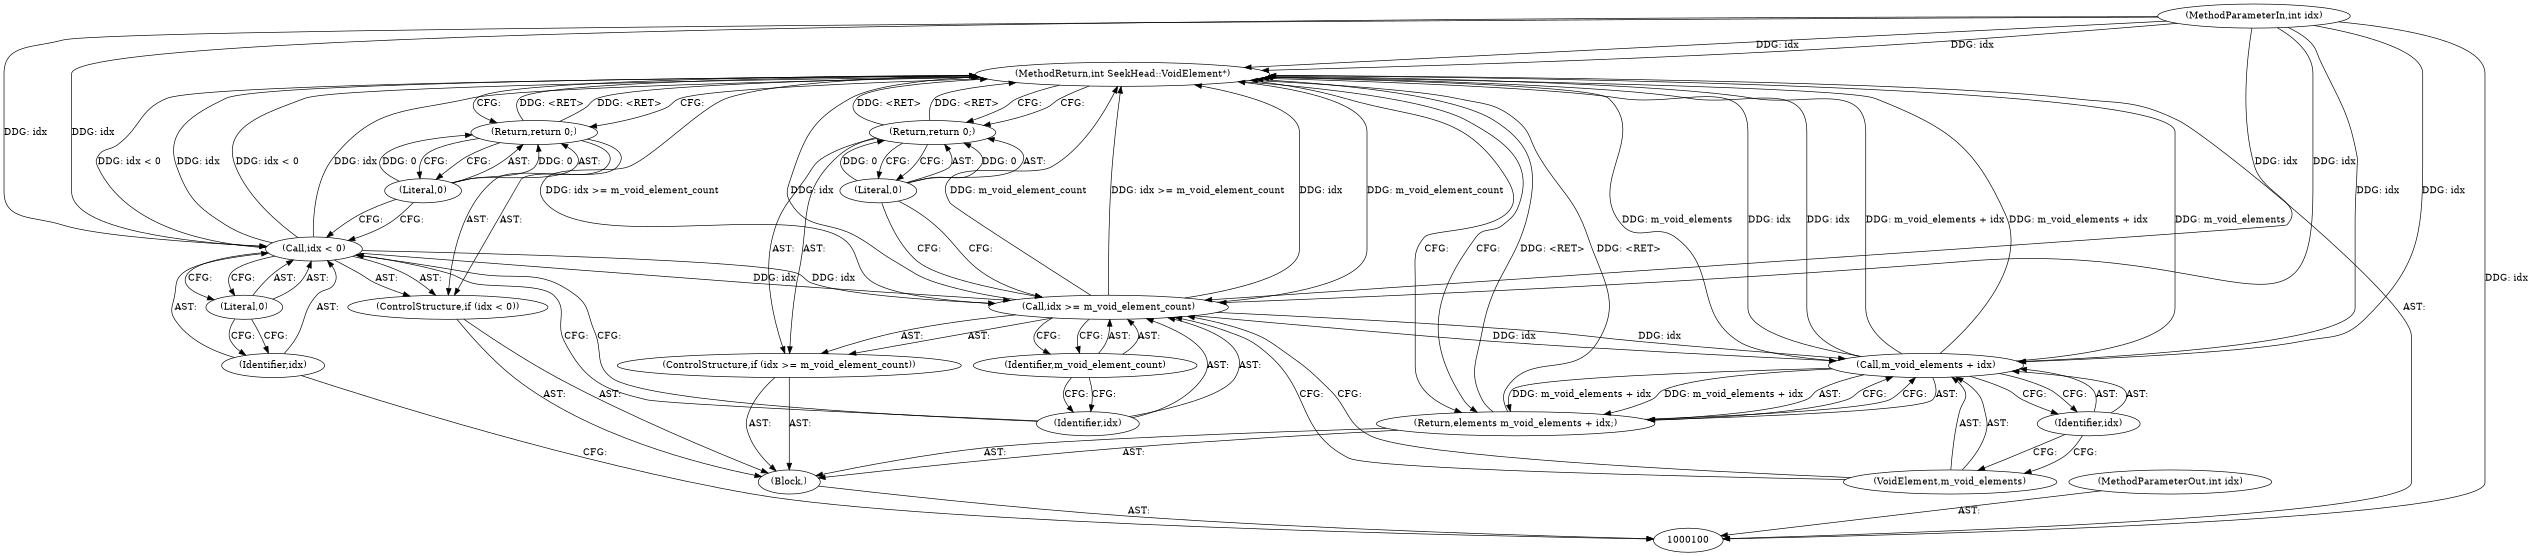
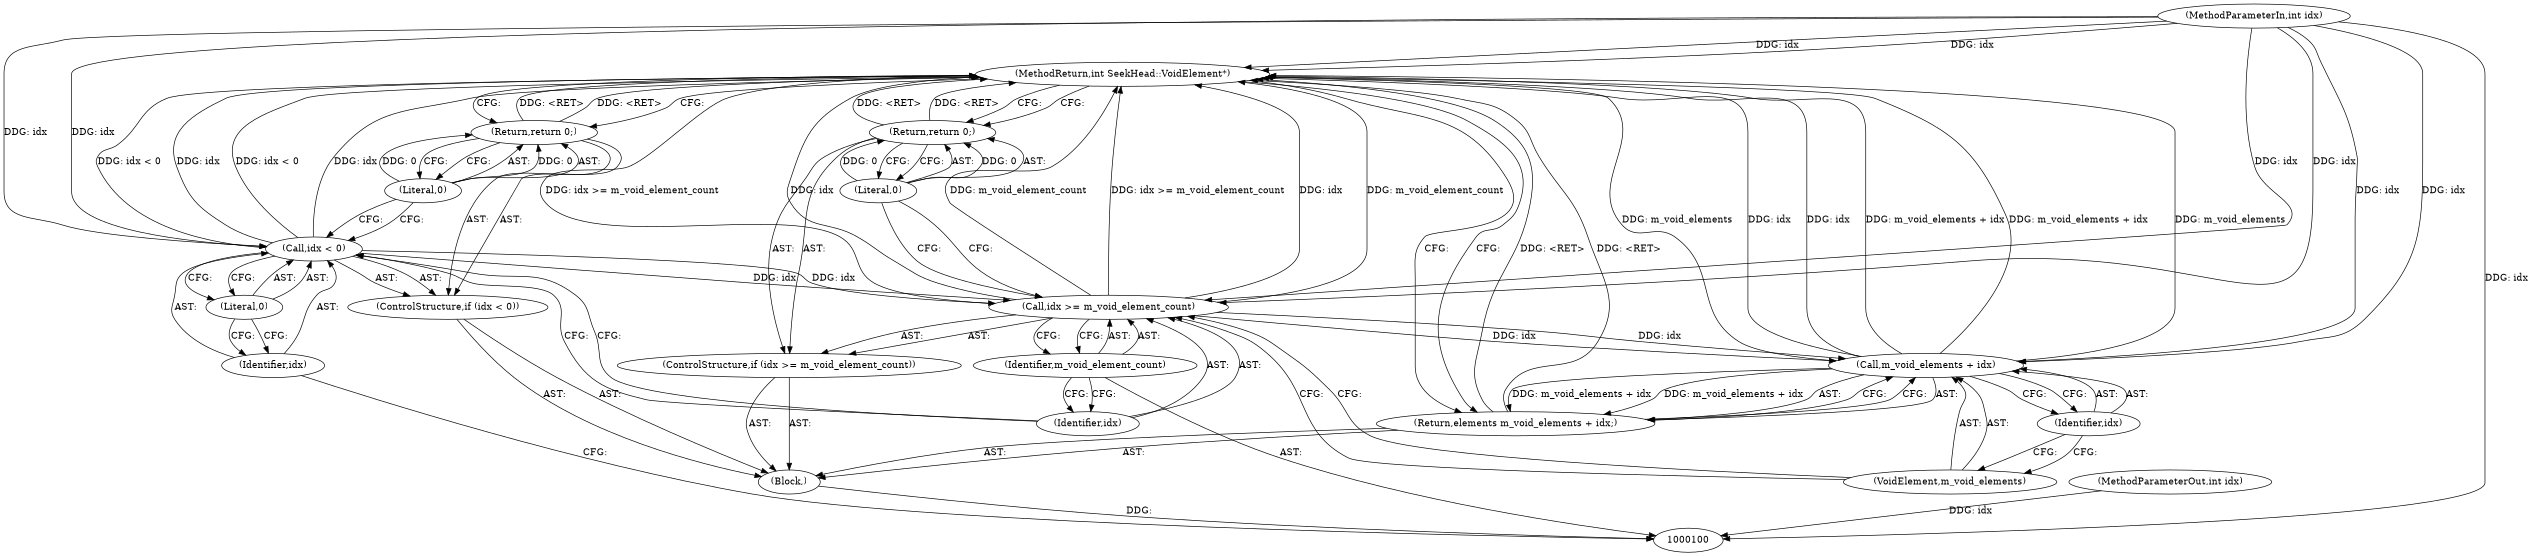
(2234, 160) -> (1369, 483)
(1141, 511) -> (1141, 511)
(1971, 511) -> (1971, 511)
